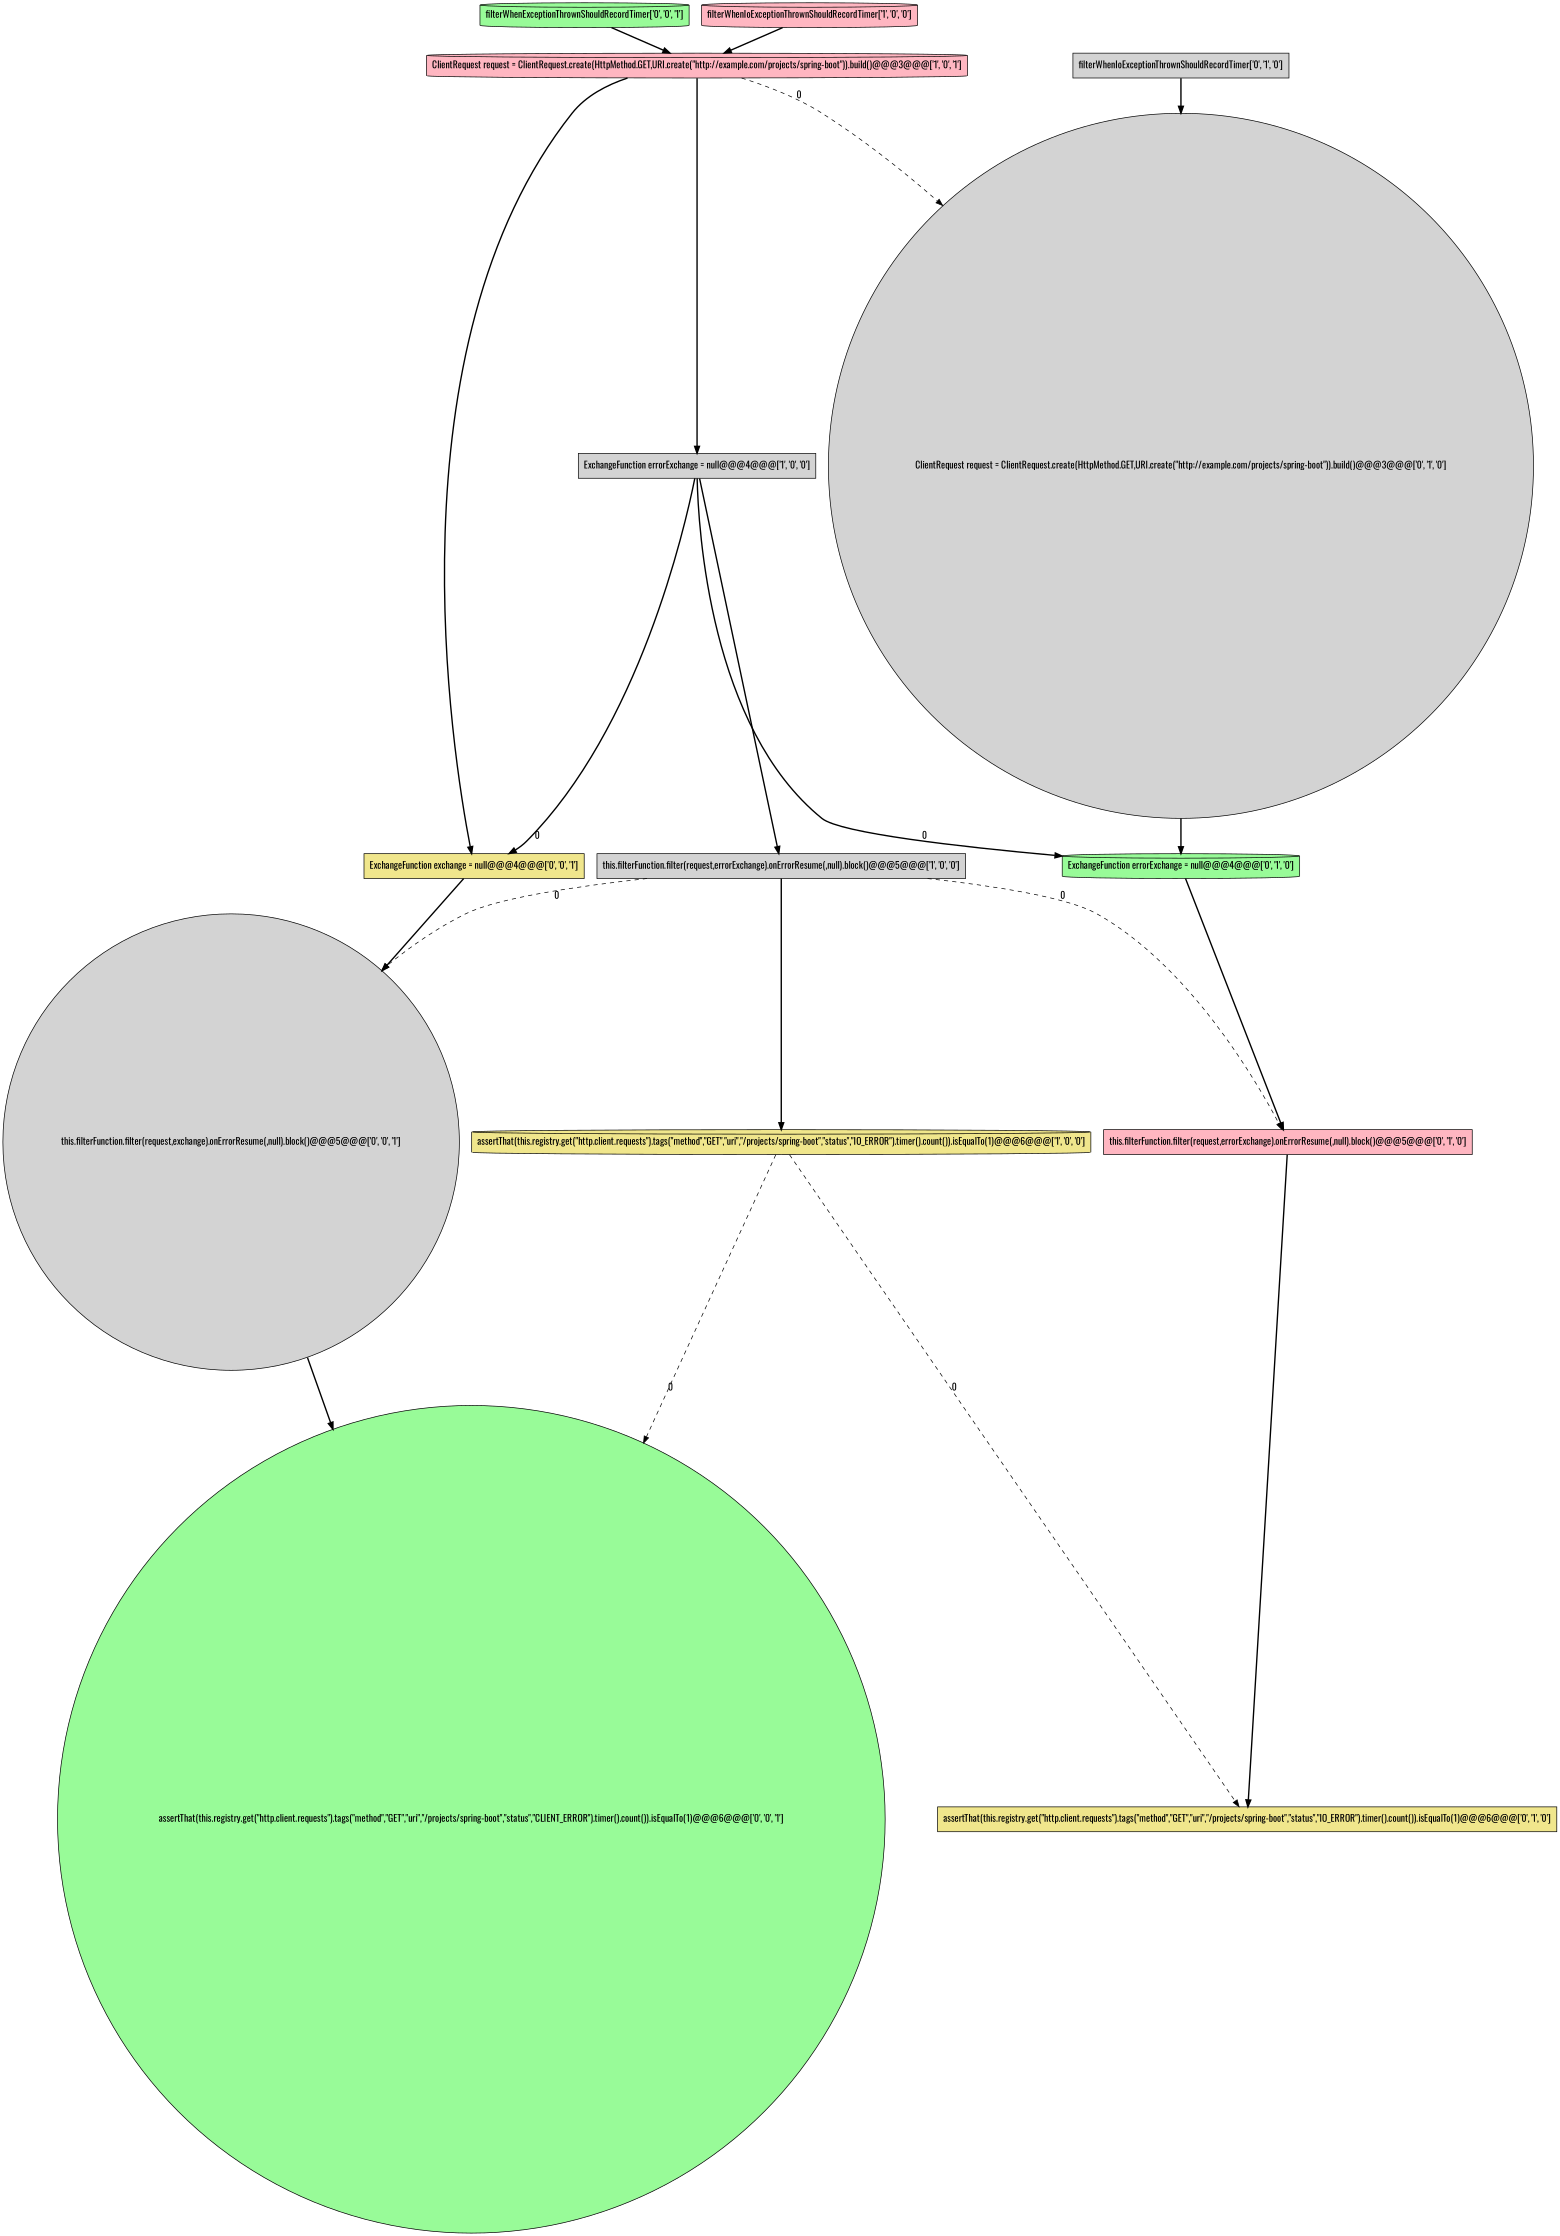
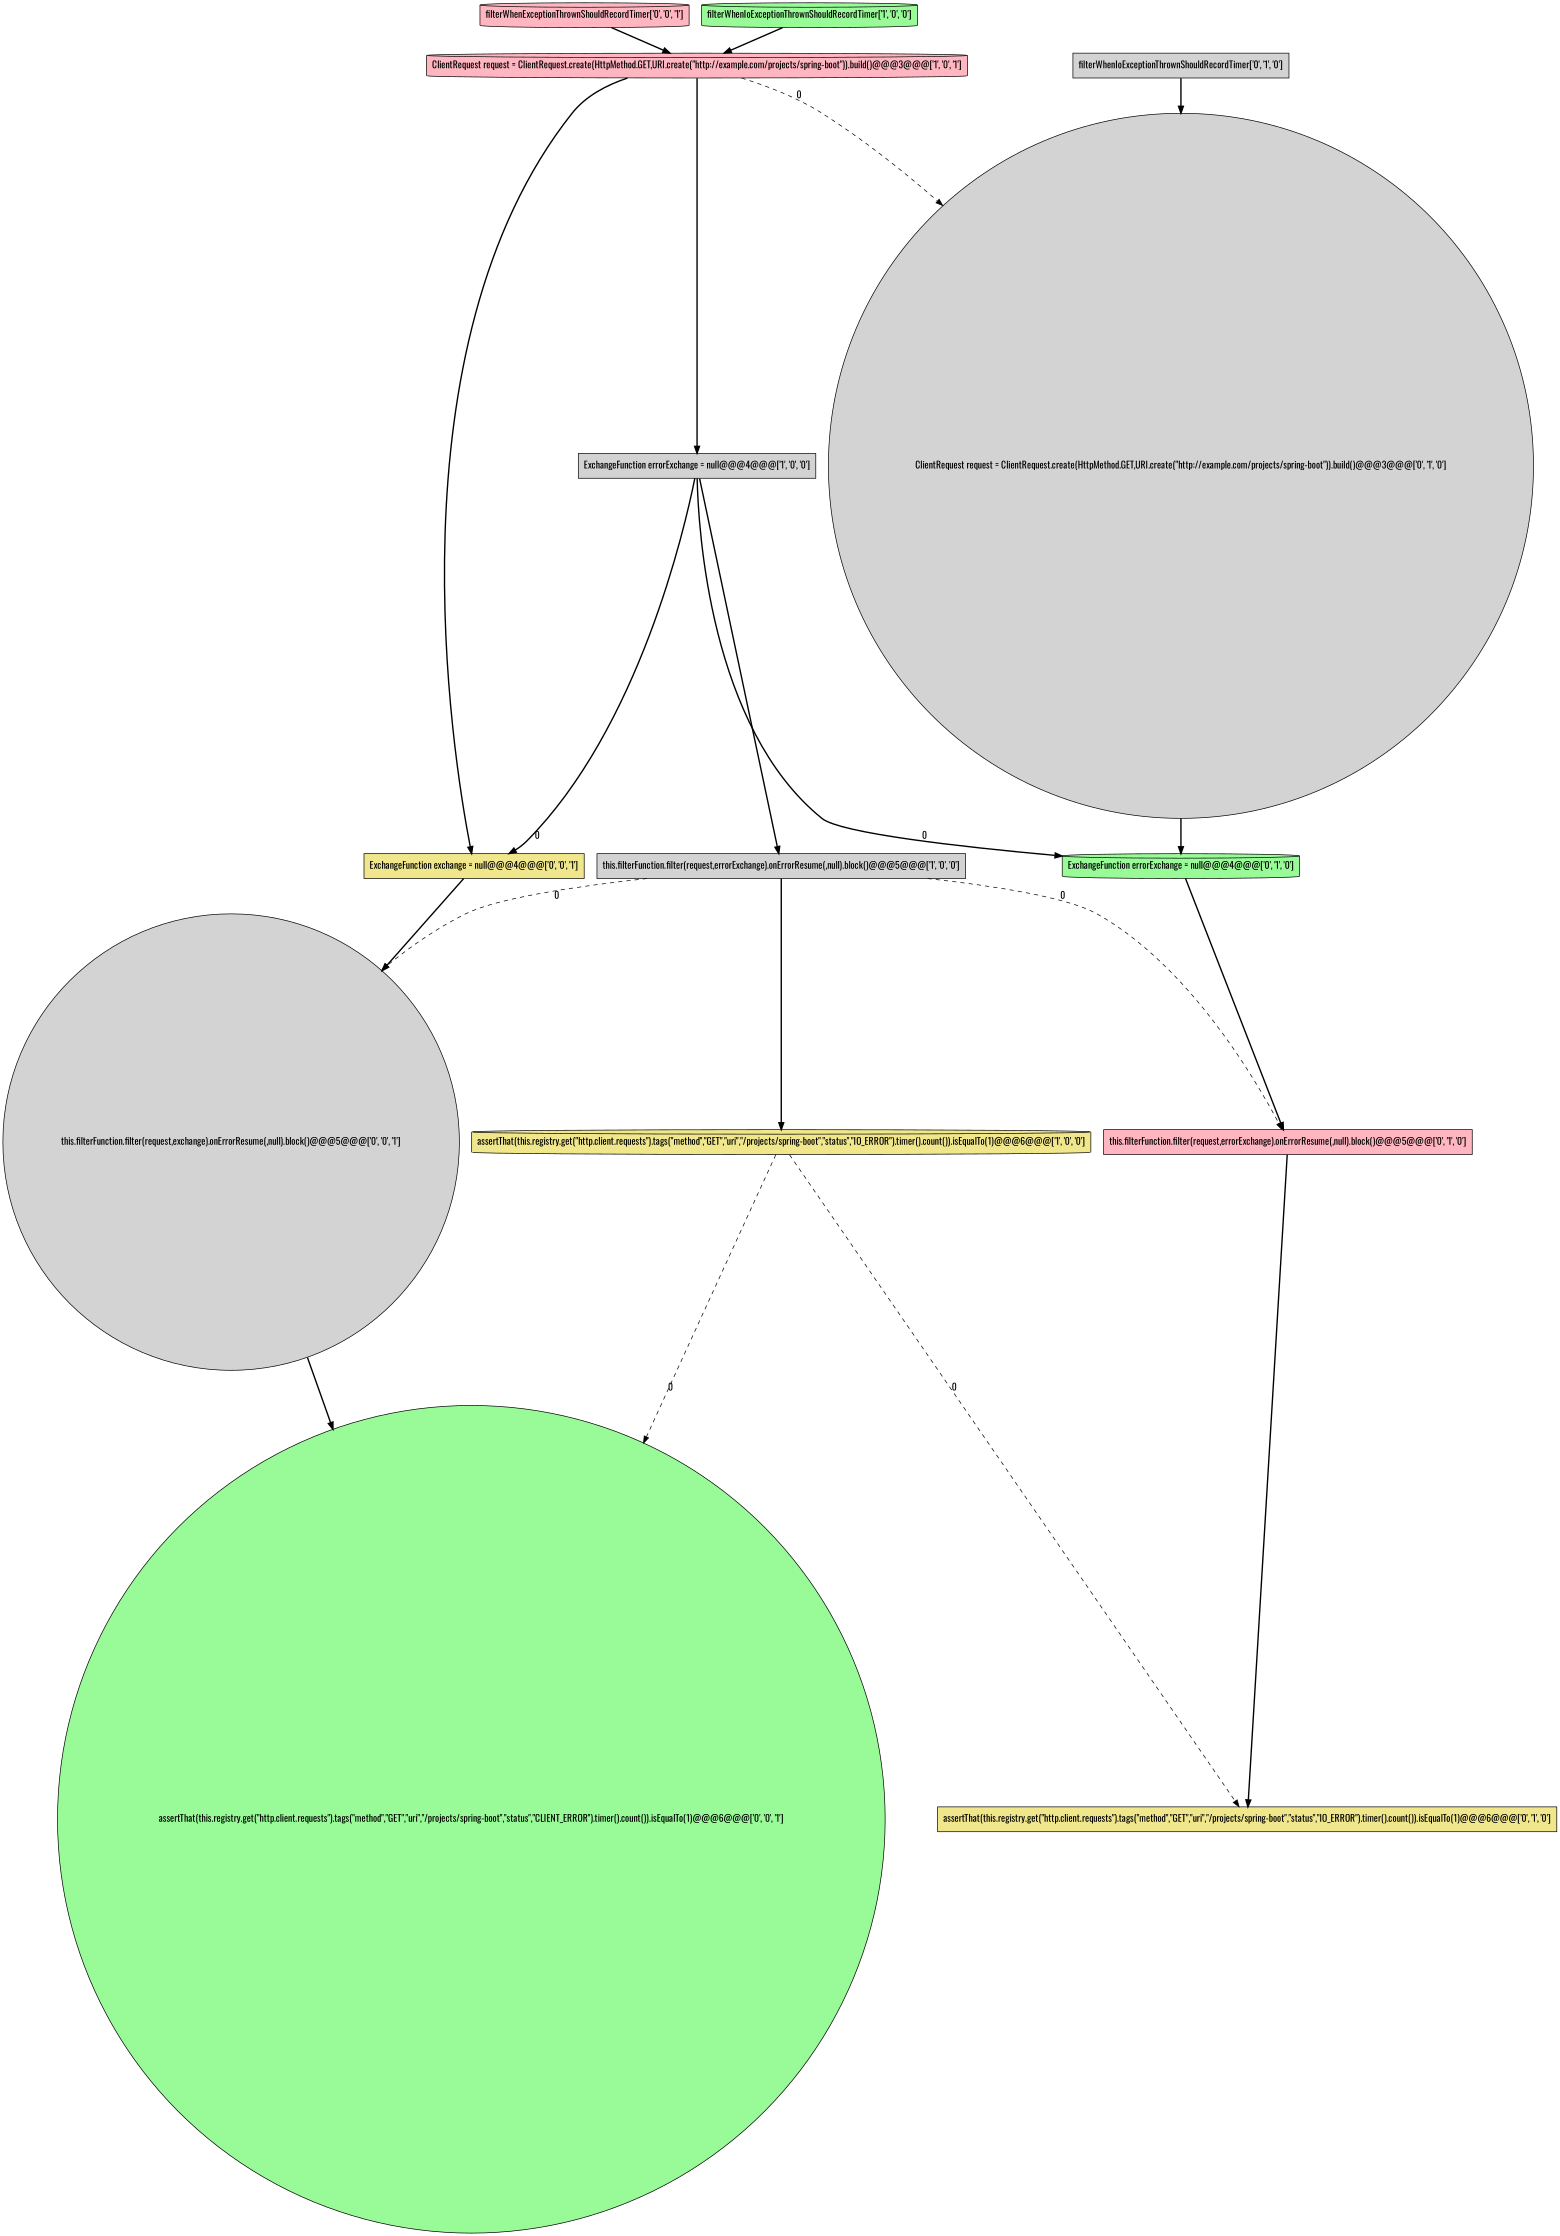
(585, 15) -> (585, 15)
(810, 15) -> (810, 15)
